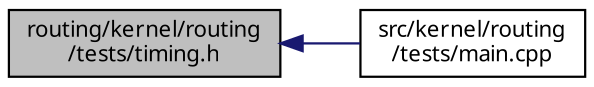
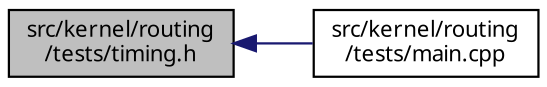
(145, 43) -> (121, 43)
